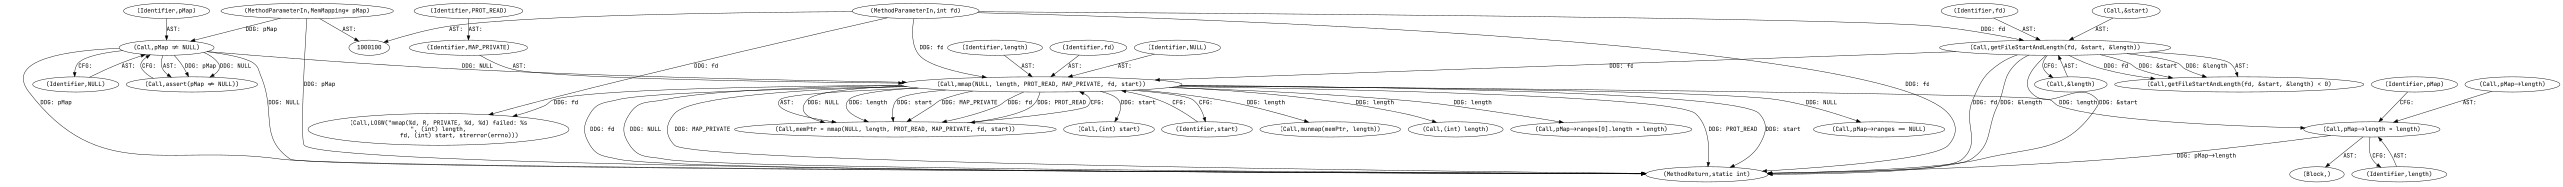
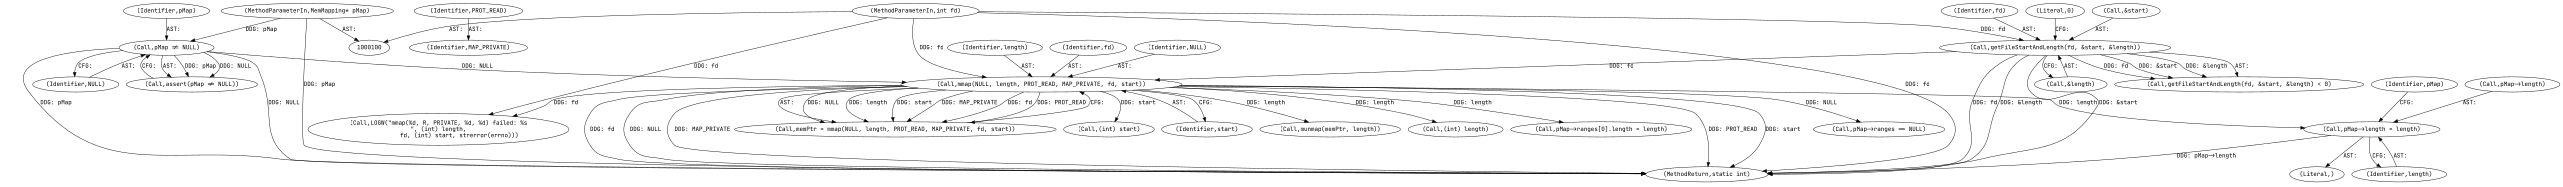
none -> (2055, 11)
(687, 80) -> none
(1181, 103) -> (1181, 103)
(2317, 174) -> (2317, 174)
